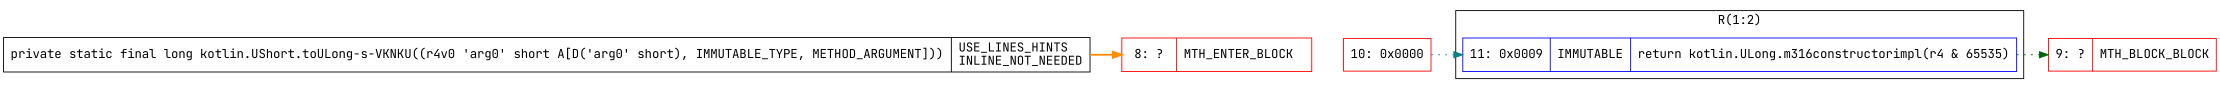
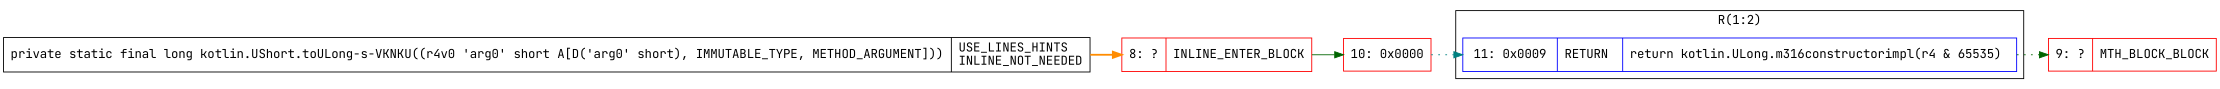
(1238, 54) -> (1239, 54)
(1590, 54) -> (1586, 54)
none -> (1323, 55)
